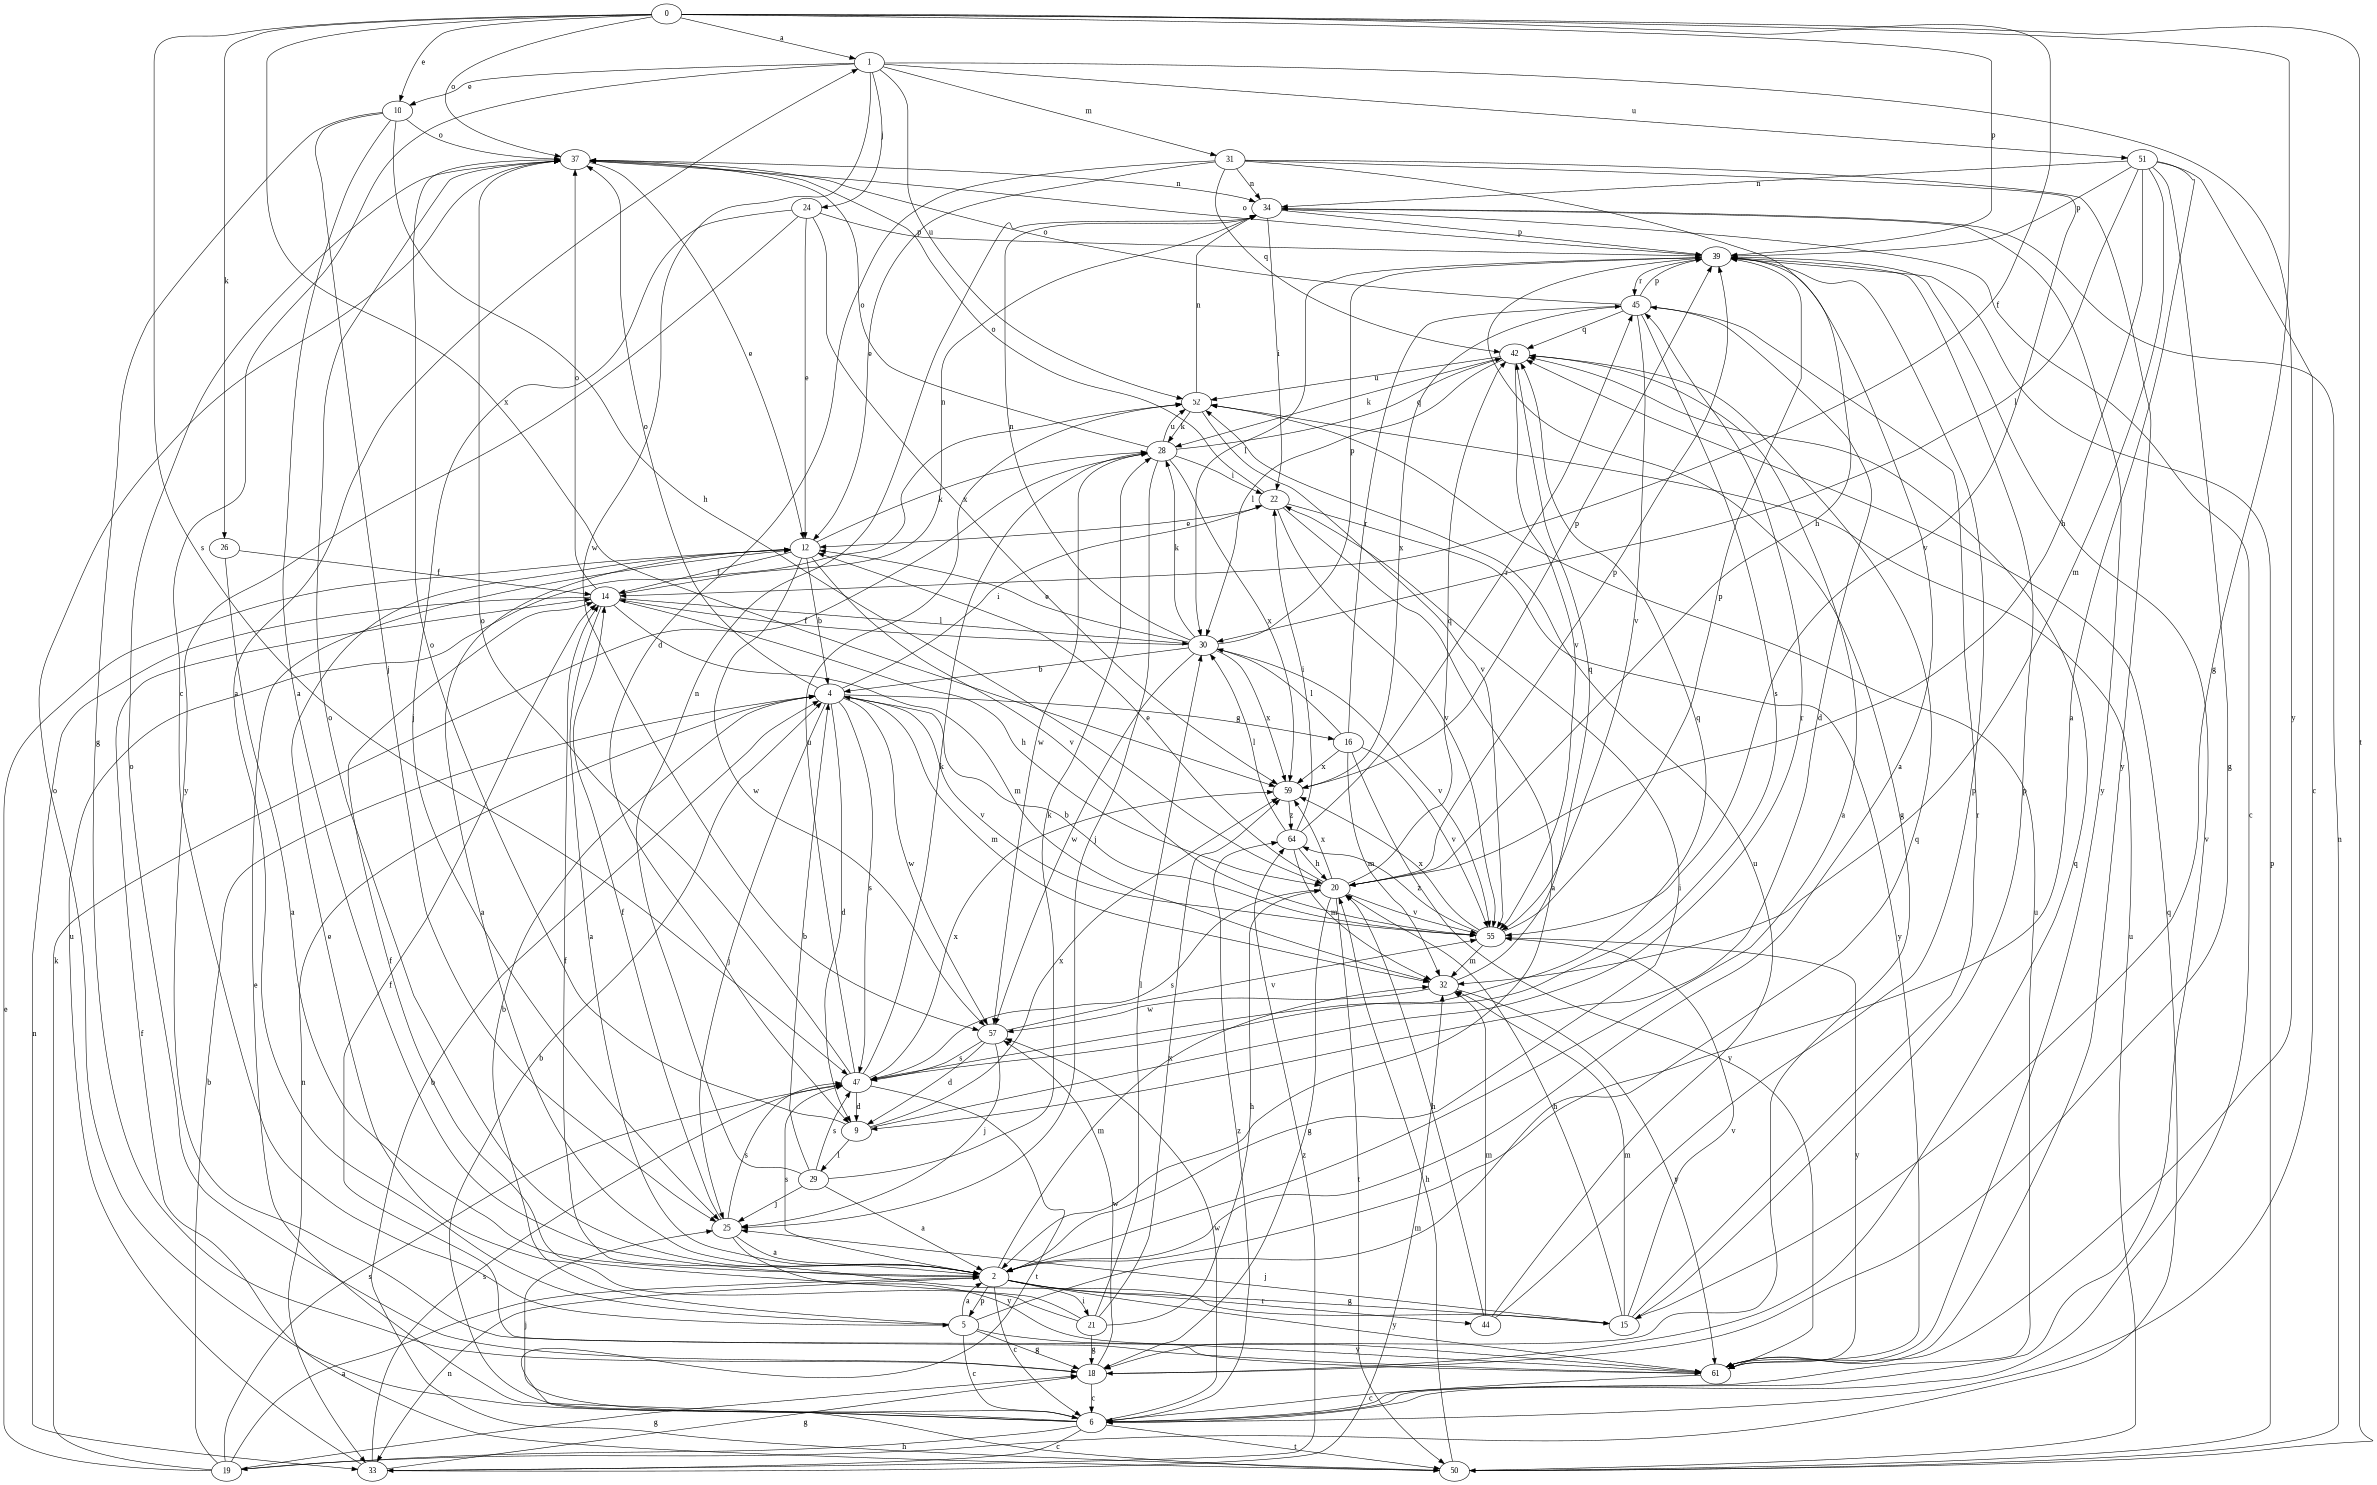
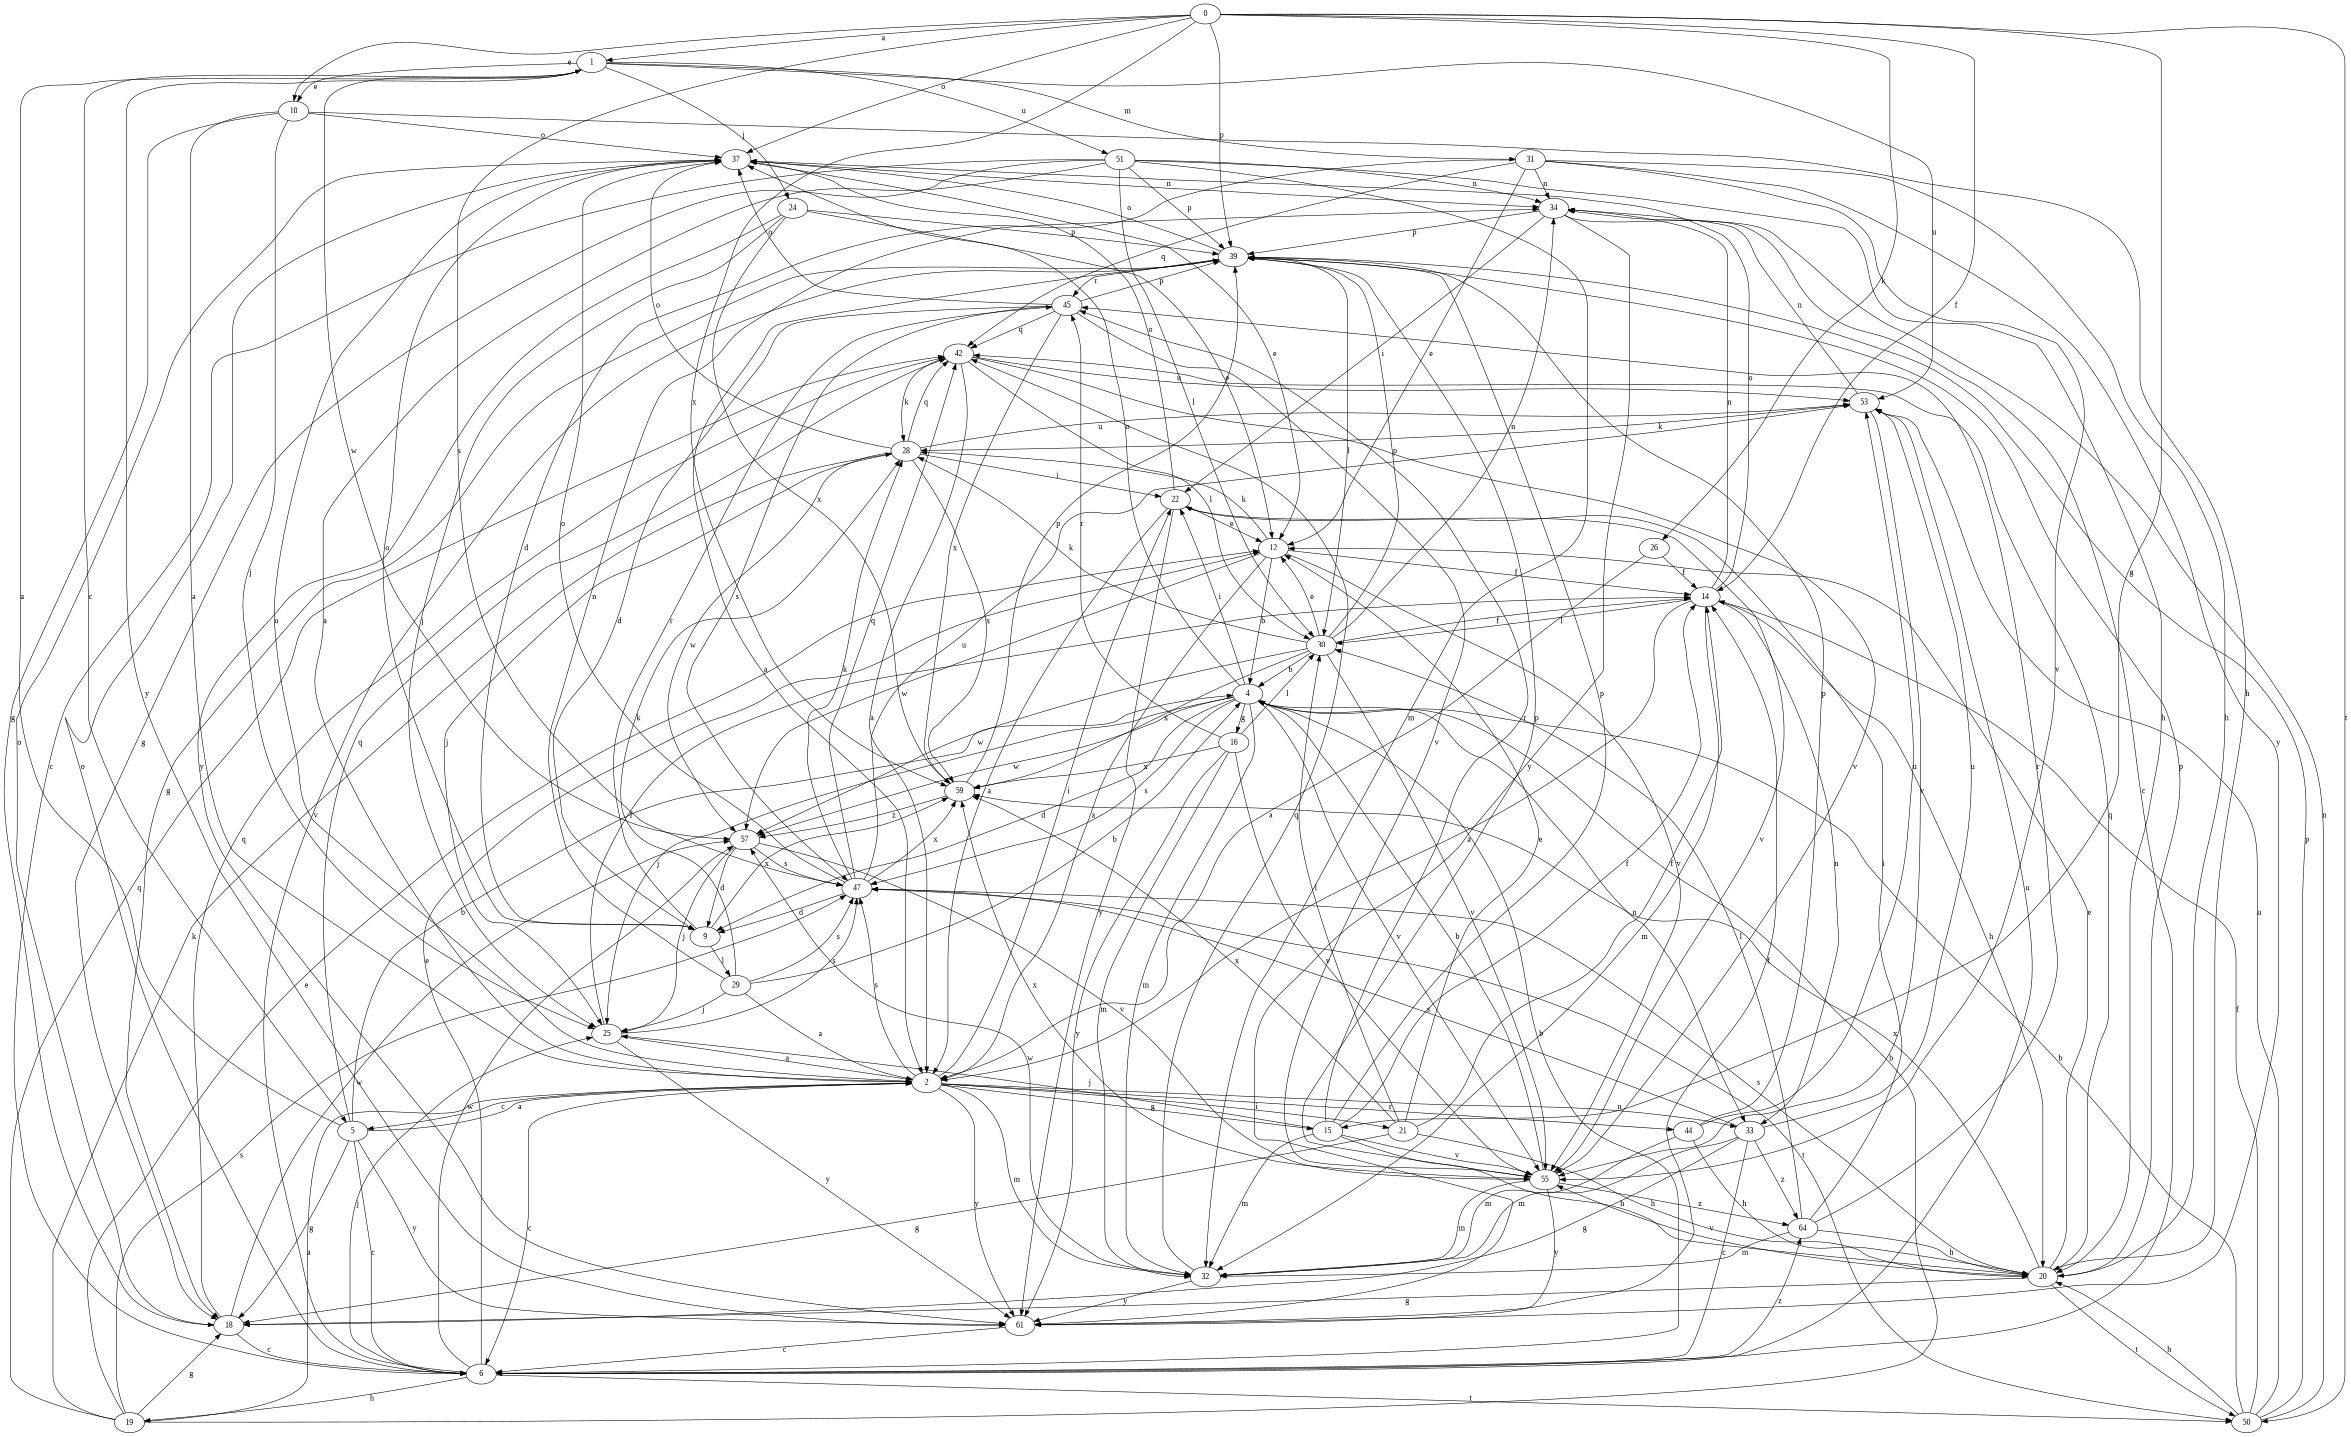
(1197, 403) -> (1864, 403)
(1290, 813) -> (857, 820)
(982, 1301) -> (503, 1107)
(740, 1466) -> (1205, 1370)
